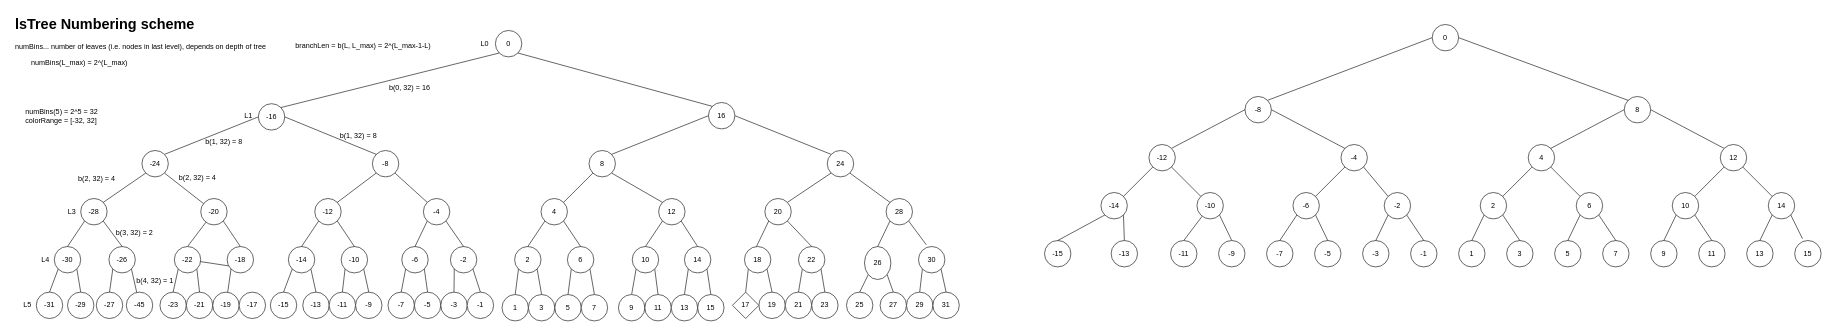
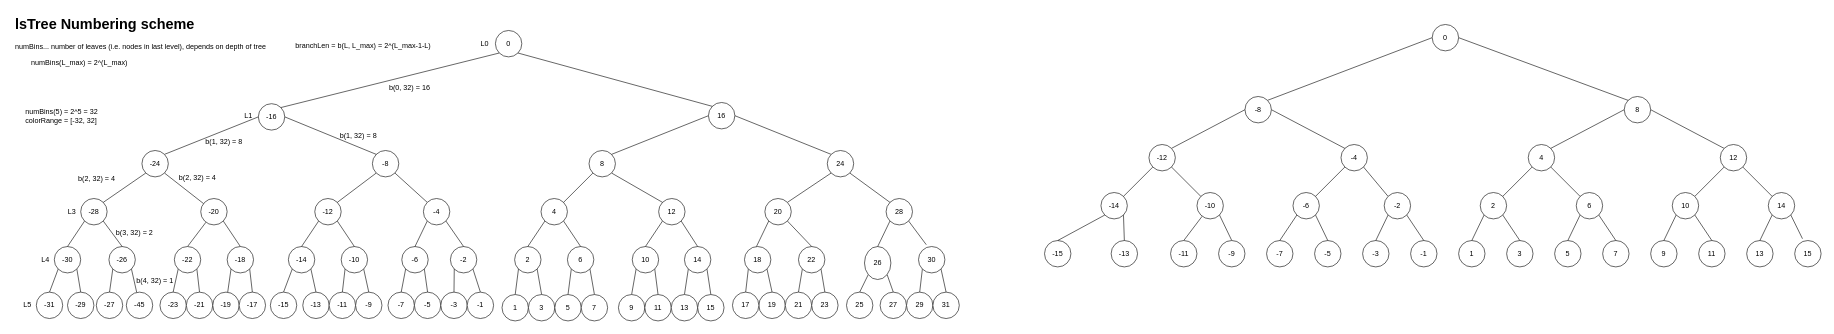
(215, 264) -> (251, 280)
(746, 305) -> (746, 305)
